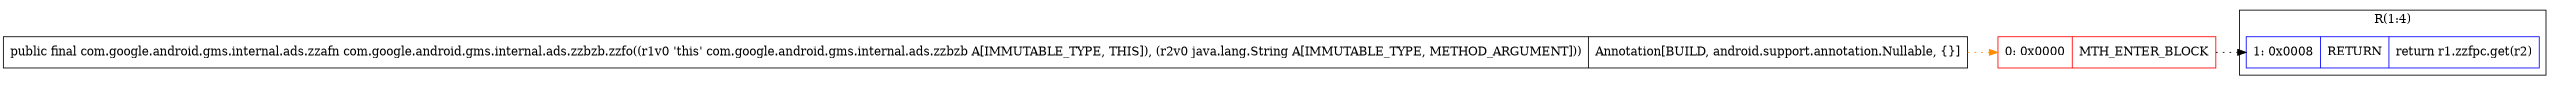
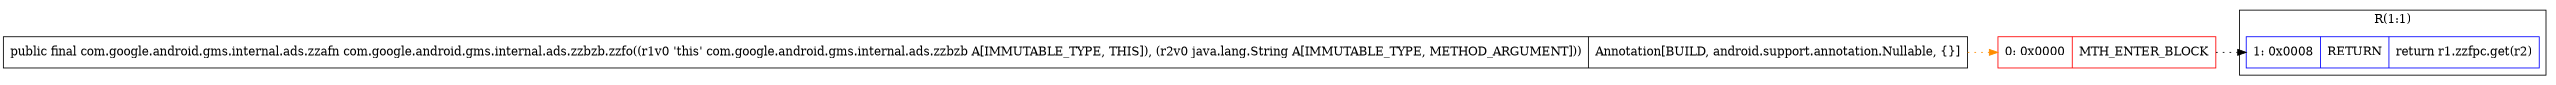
(2393, 20) -> (2393, 20)
